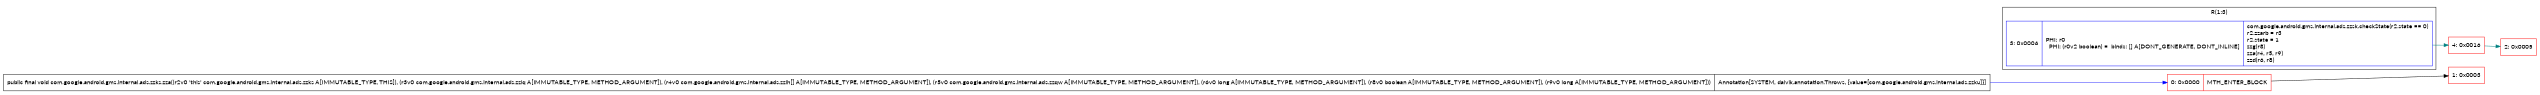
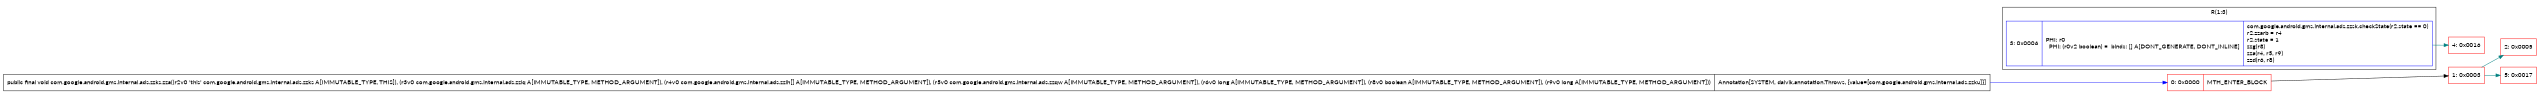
(2265, 33) -> (2265, 33)
(2490, 46) -> (2491, 62)
none -> (2519, 75)
